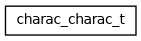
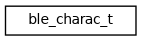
(71, 21) -> (71, 21)
